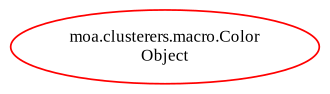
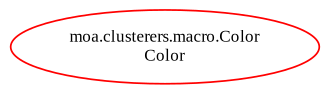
(165, 47) -> (165, 47)
